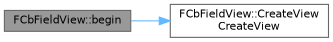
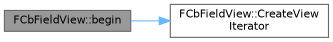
(249, 21) -> (249, 21)
